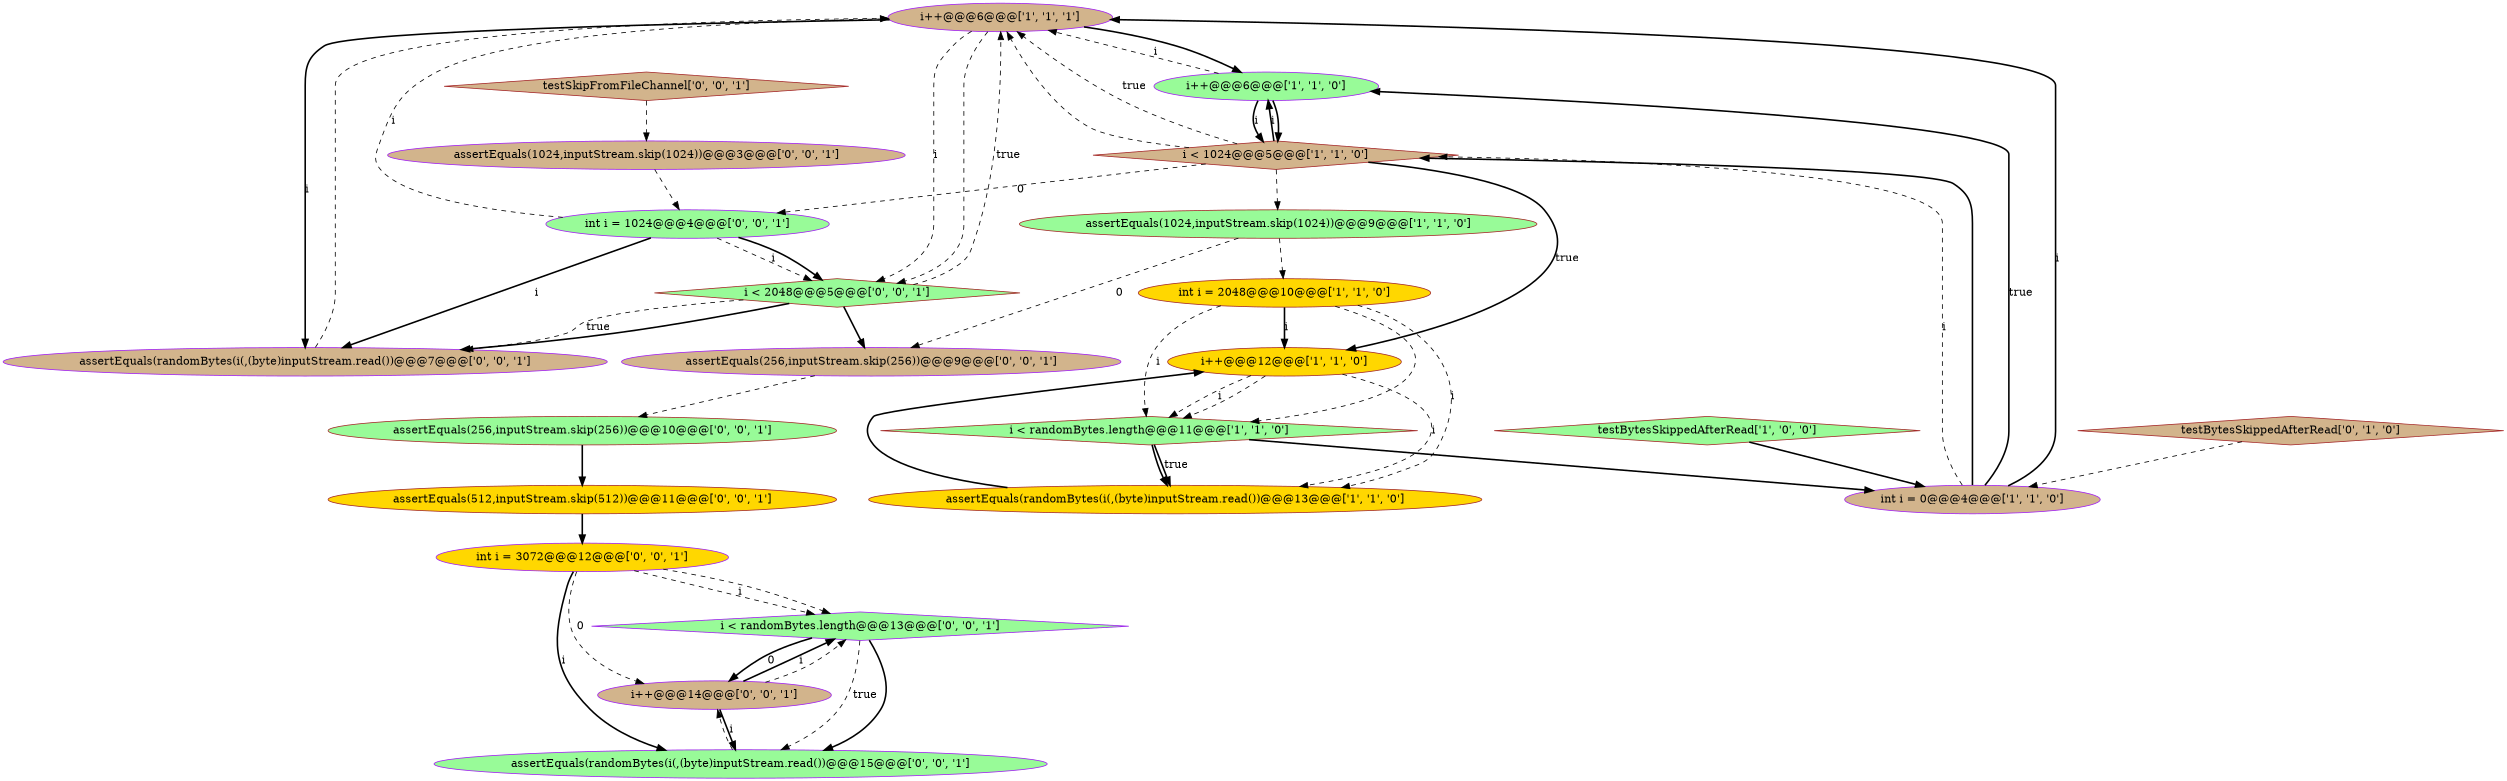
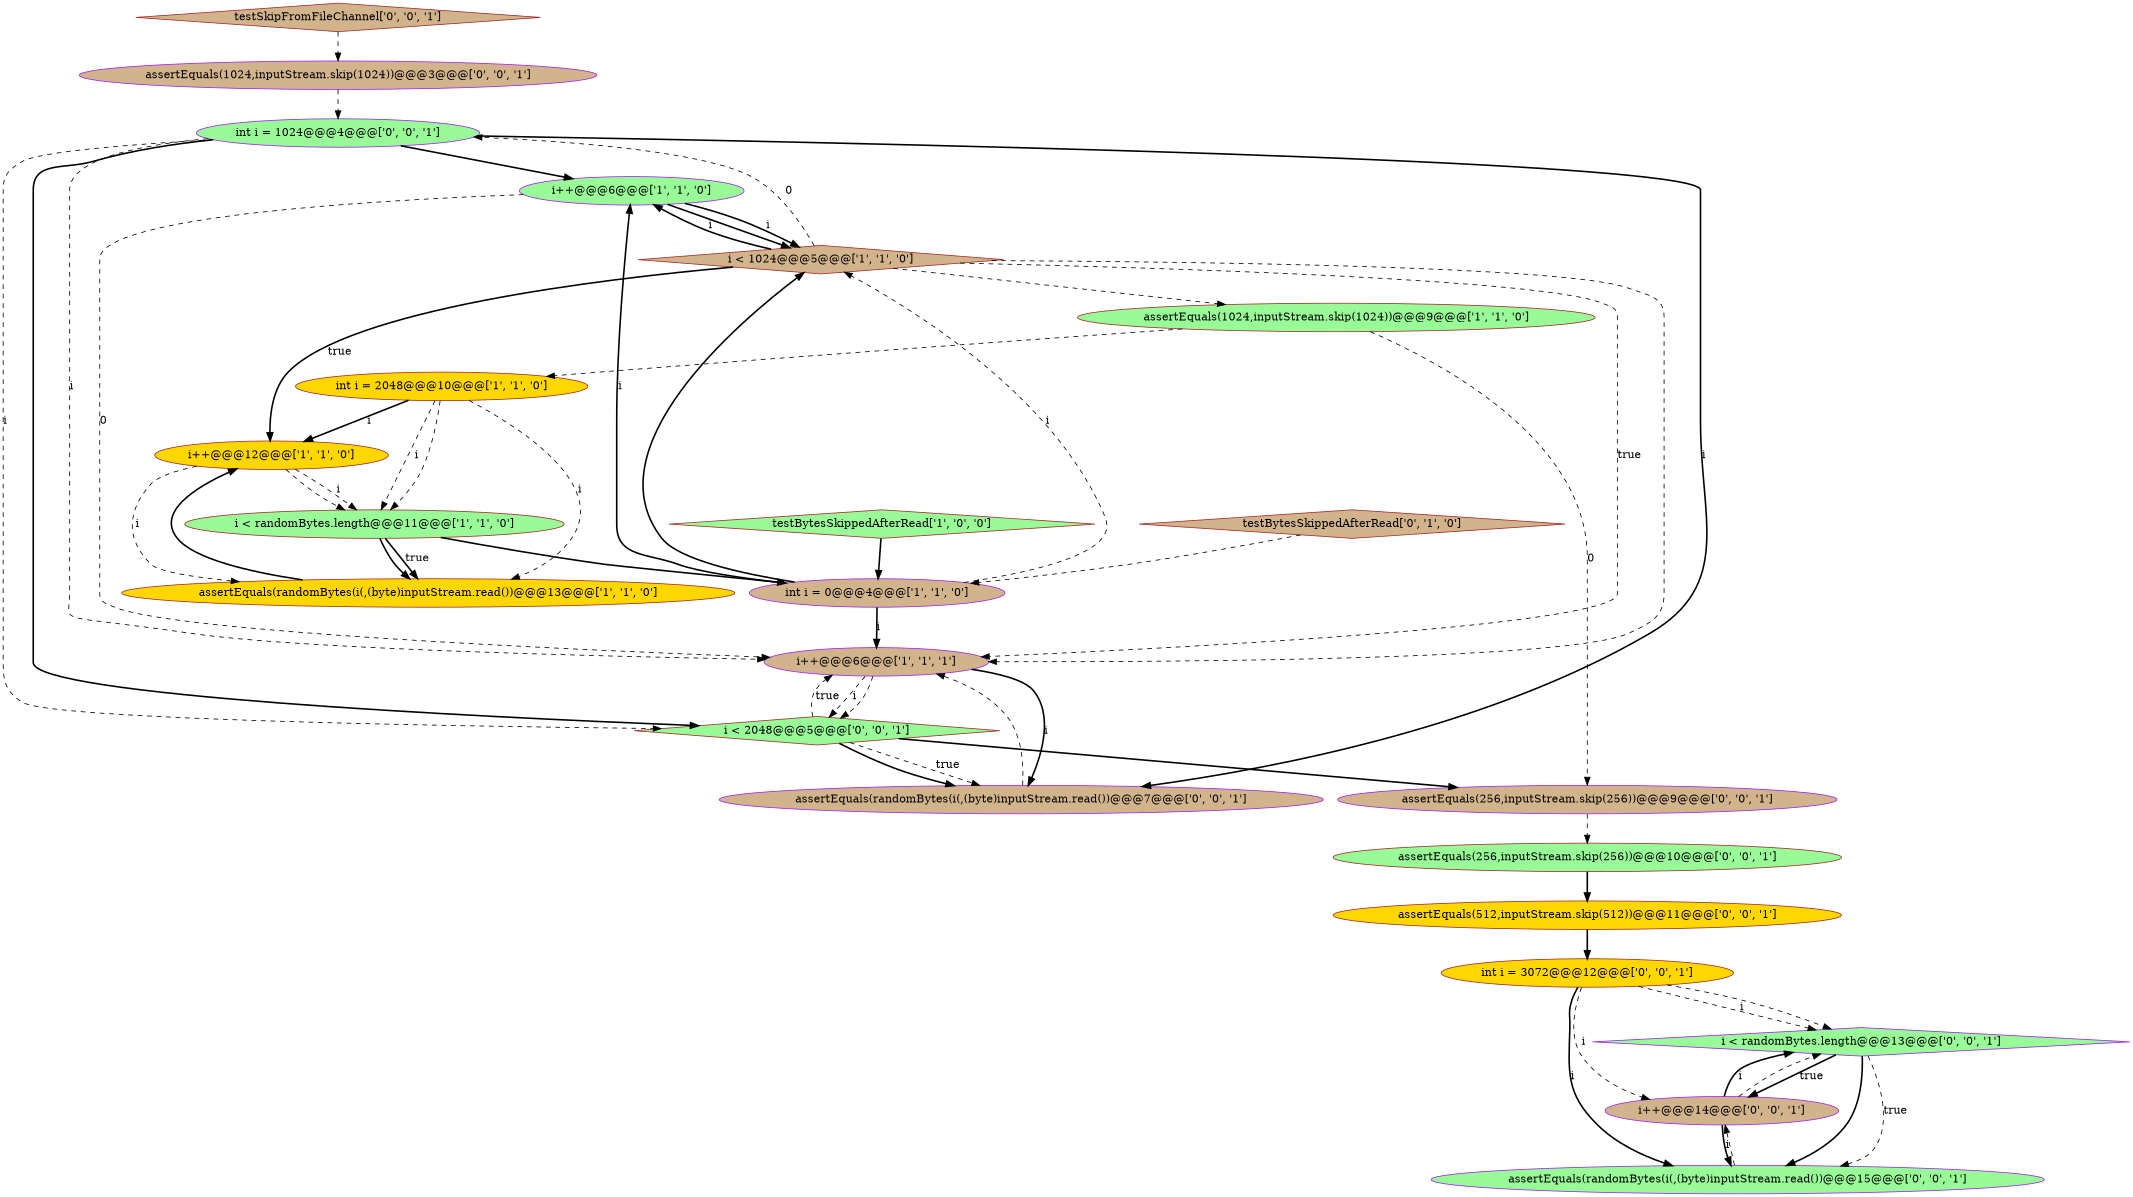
(1161, 42) -> (483, 161)
(1156, 52) -> (104, 421)
(2021, 293) -> (620, 386)
(1149, 431) -> (374, 524)
(582, 557) -> (1587, 973)
(581, 626) -> (1584, 1042)
(771, 661) -> (1812, 1076)
